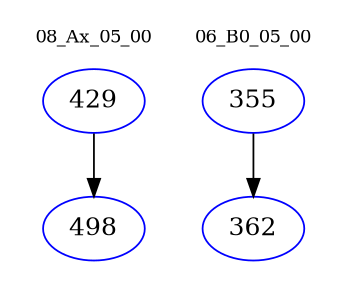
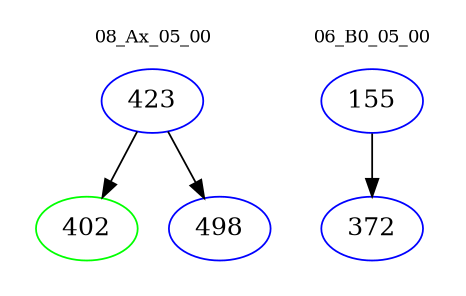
(94, 101) -> (152, 101)
(253, 101) -> (372, 101)
none -> (87, 229)
(253, 229) -> (372, 229)
